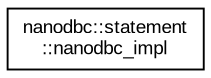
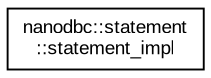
(106, 39) -> (106, 39)
